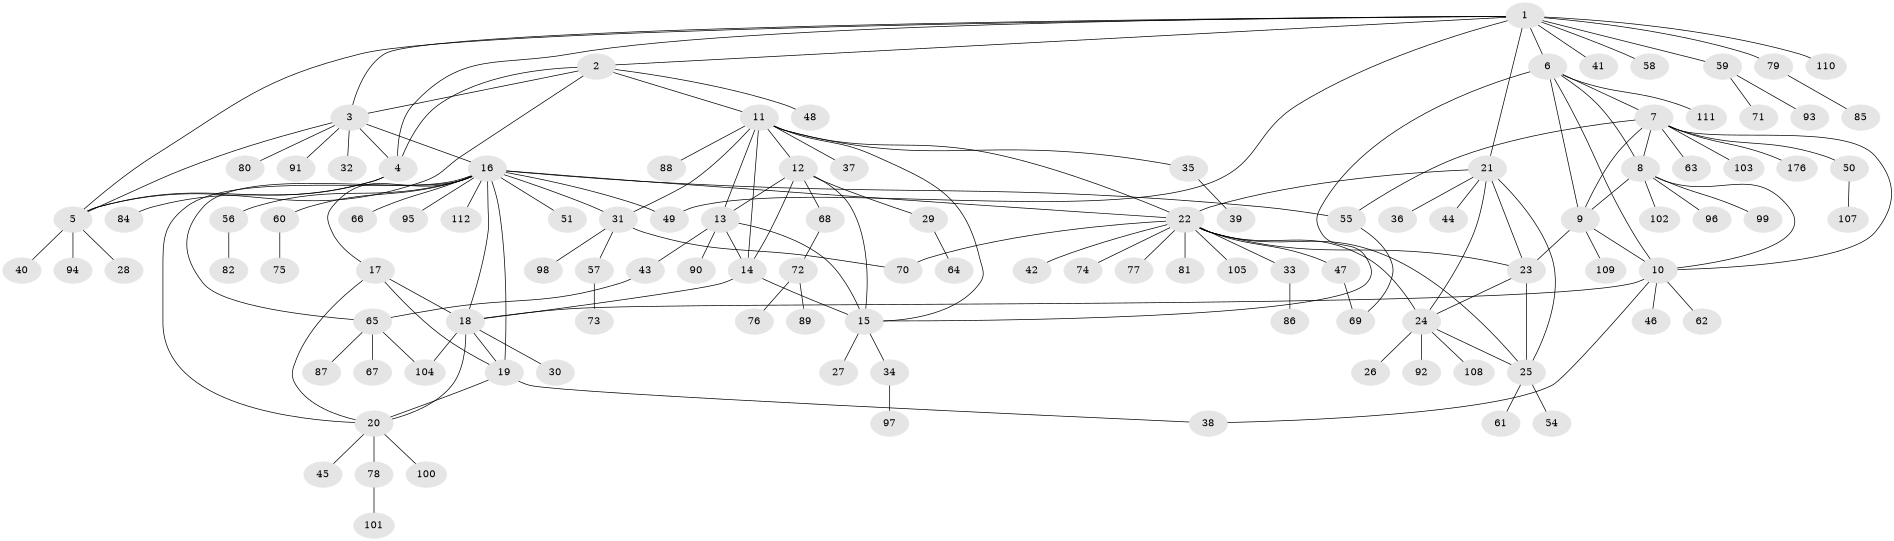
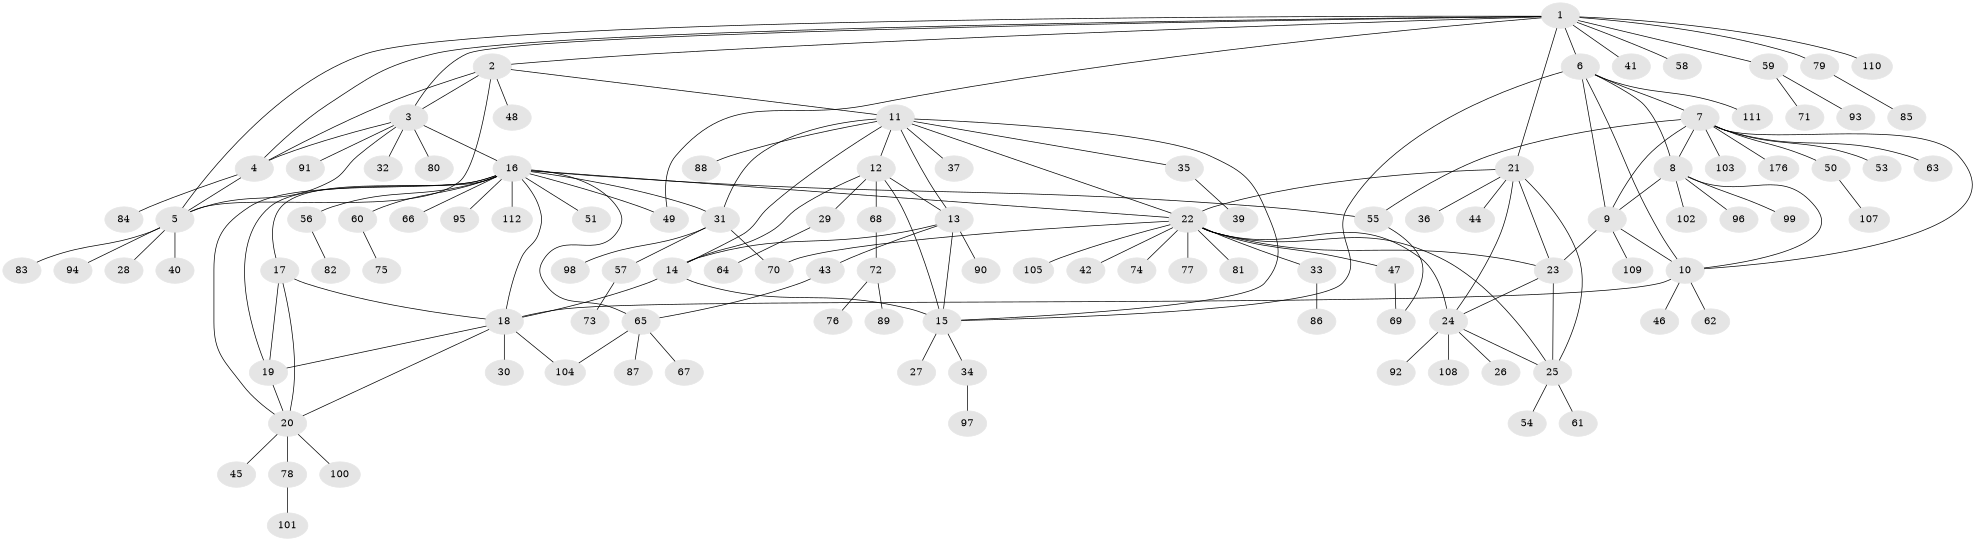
none -> (1882, 169)
none -> (22, 271)
(1208, 424) -> none
